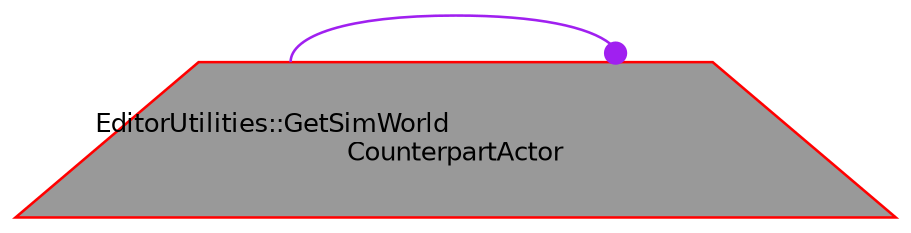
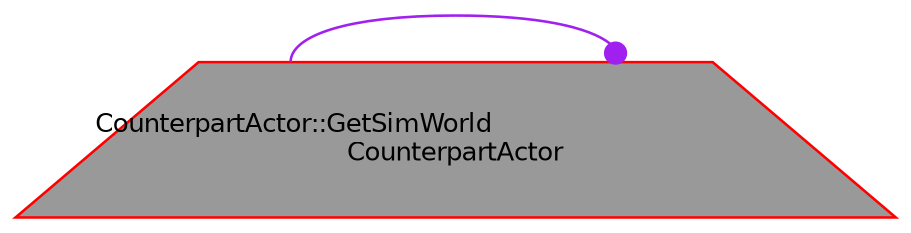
(456, 140) -> (456, 140)
